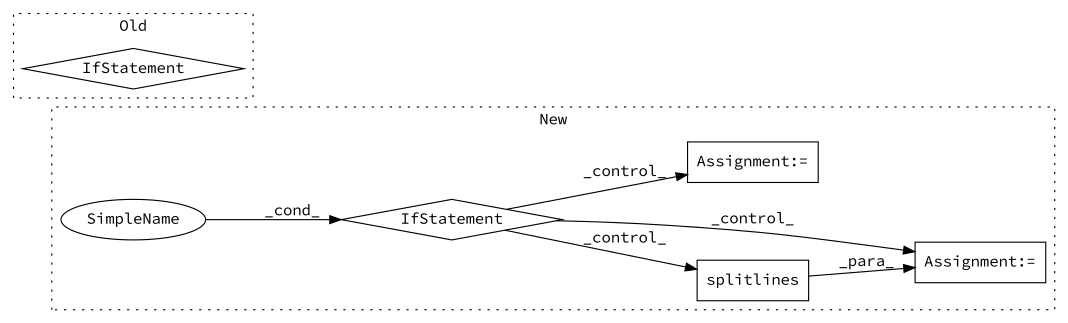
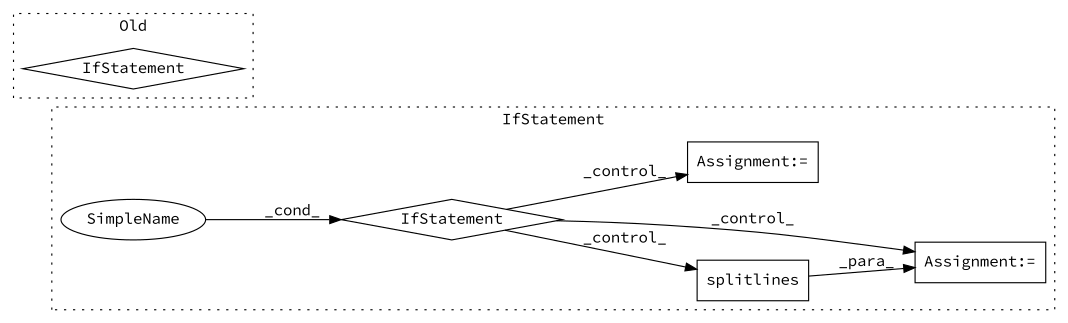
(553, 120) -> (553, 120)
